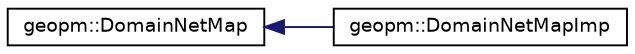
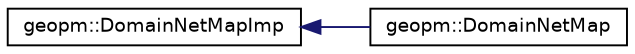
(309, 27) -> (345, 27)
